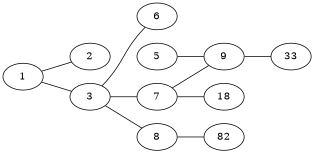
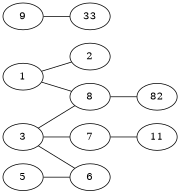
(191, 57) -> (57, 177)
(191, 77) -> none
(57, 87) -> (57, 87)
(224, 97) -> (157, 137)
